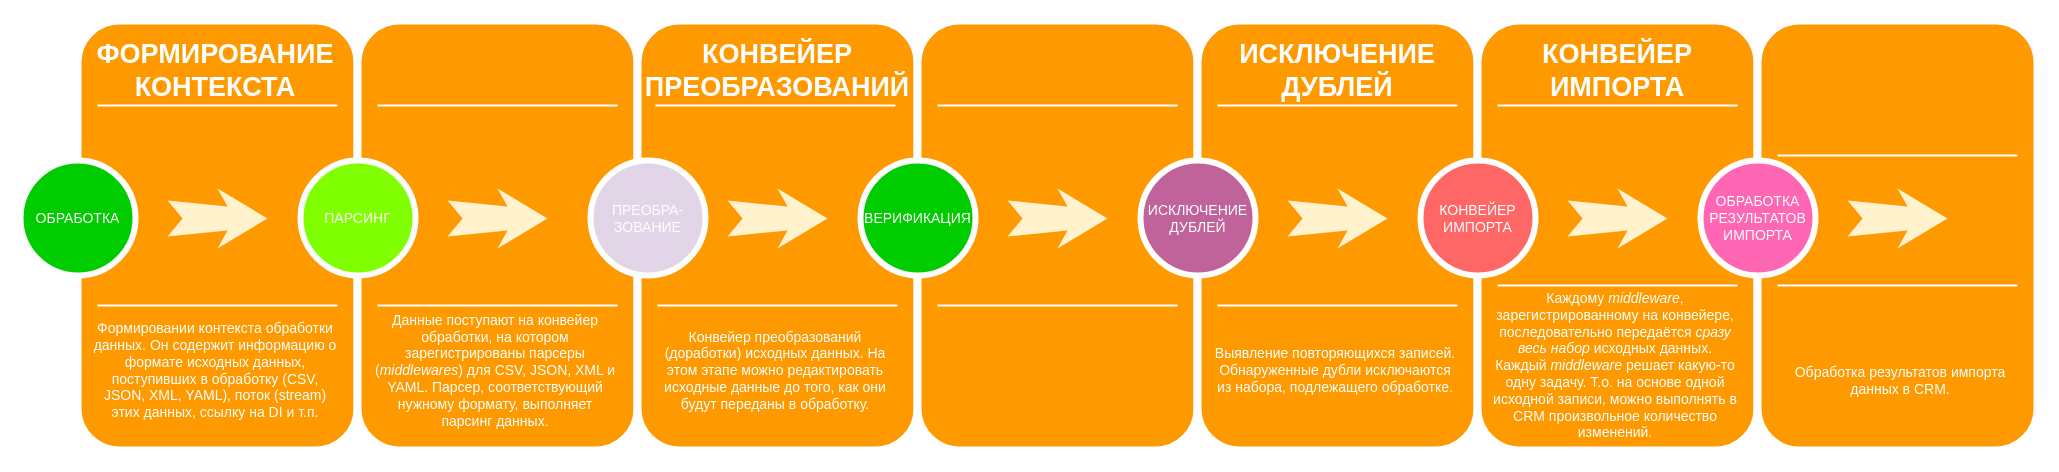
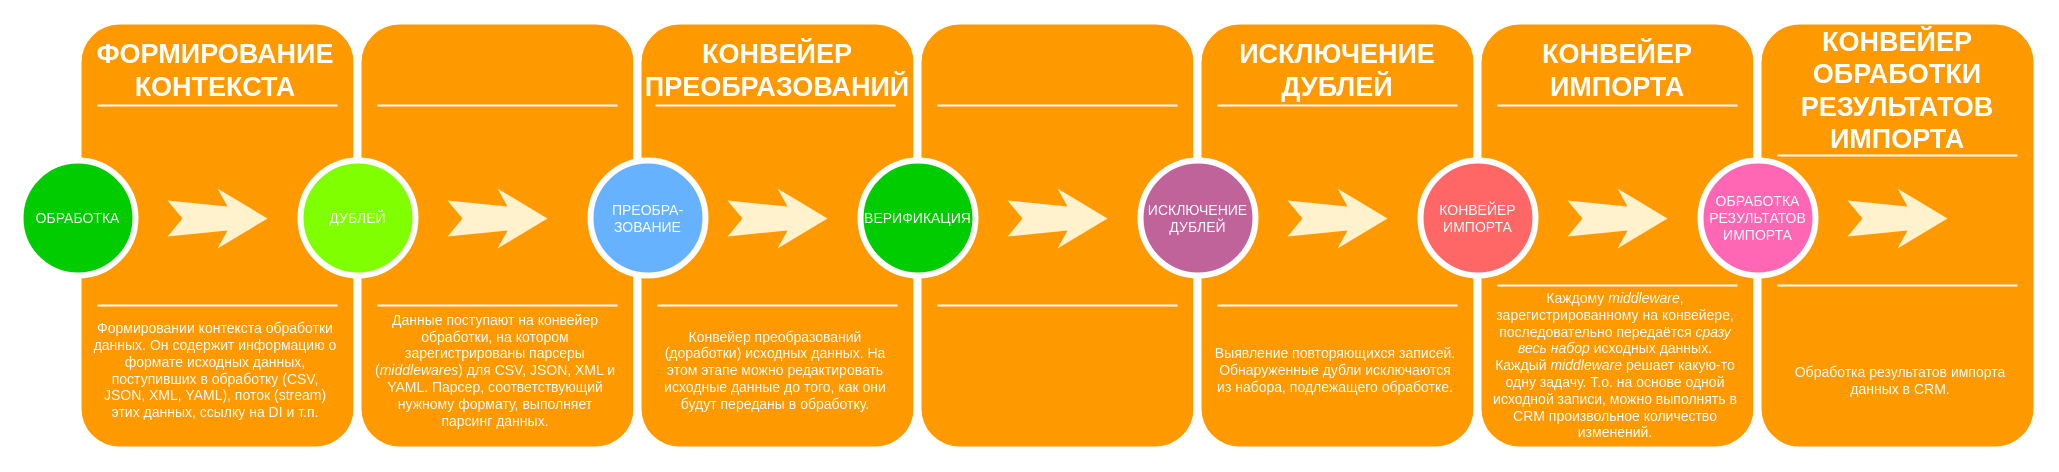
none -> (1898, 91)
(648, 218) -> (648, 218)
(358, 219) -> (358, 219)
